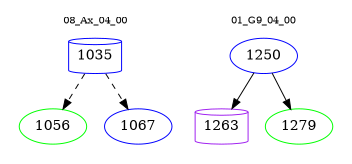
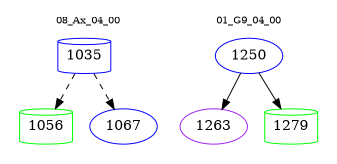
(53, 126) -> (46, 126)
(222, 126) -> (214, 126)
(299, 126) -> (291, 126)
